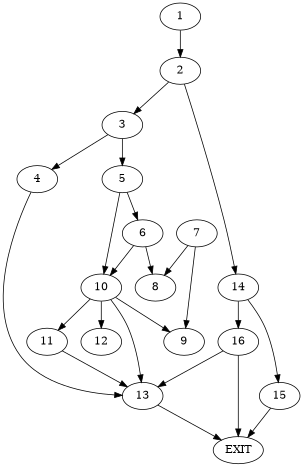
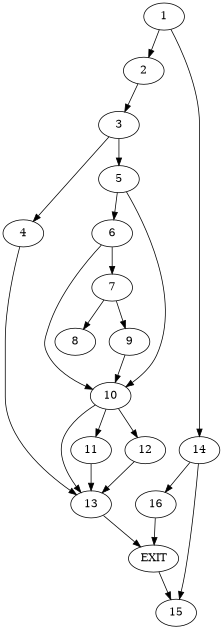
(212, 175) -> (199, 227)
(148, 257) -> (112, 257)
(140, 313) -> (121, 365)
(194, 367) -> (121, 475)
(262, 420) -> (163, 582)
